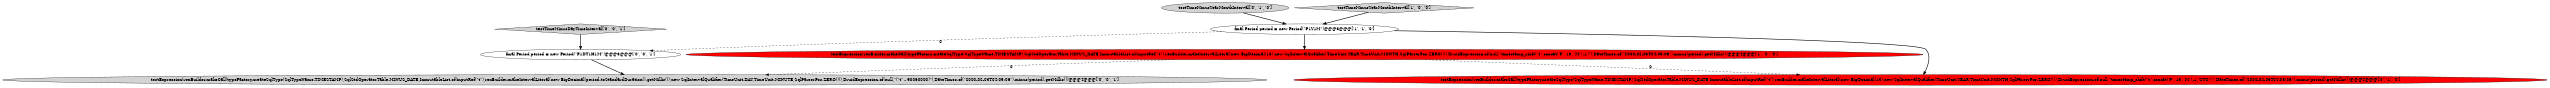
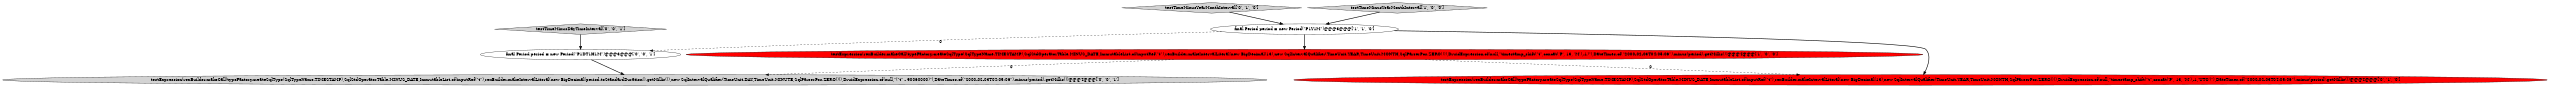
(1225, 8) -> (1212, 8)
